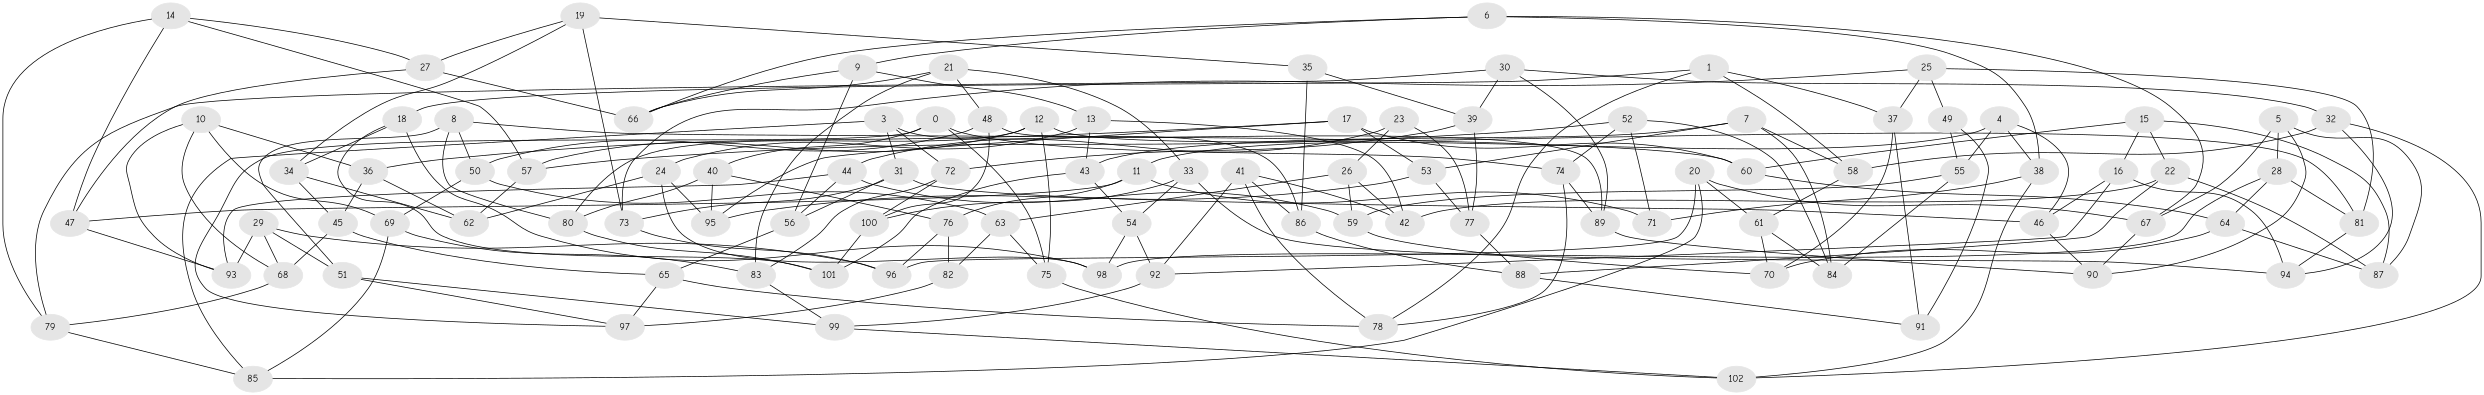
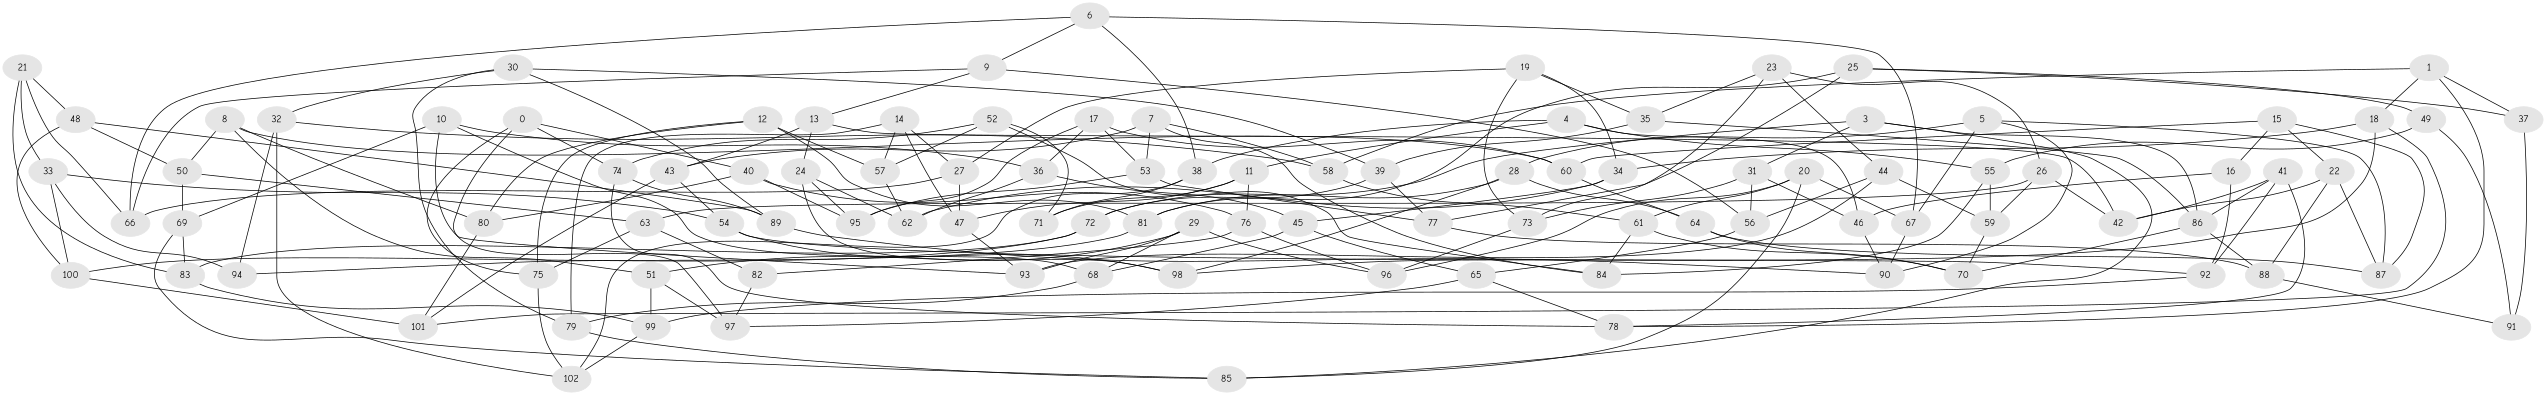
none -> (1702, 96)
(2215, 194) -> none
(1850, 219) -> (2106, 245)
